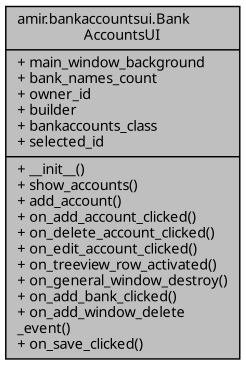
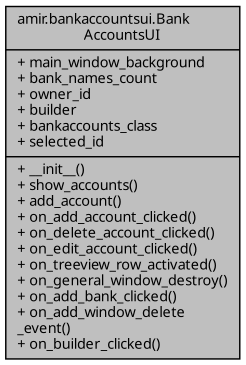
(81, 344) -> (90, 344)
